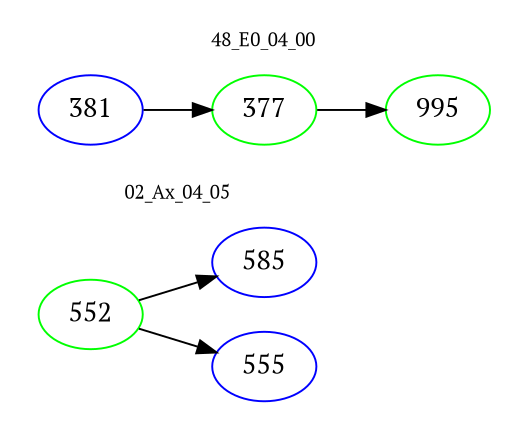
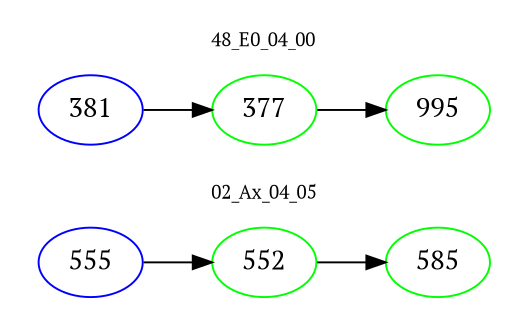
(264, 262) -> (438, 262)
(168, 338) -> (168, 262)
